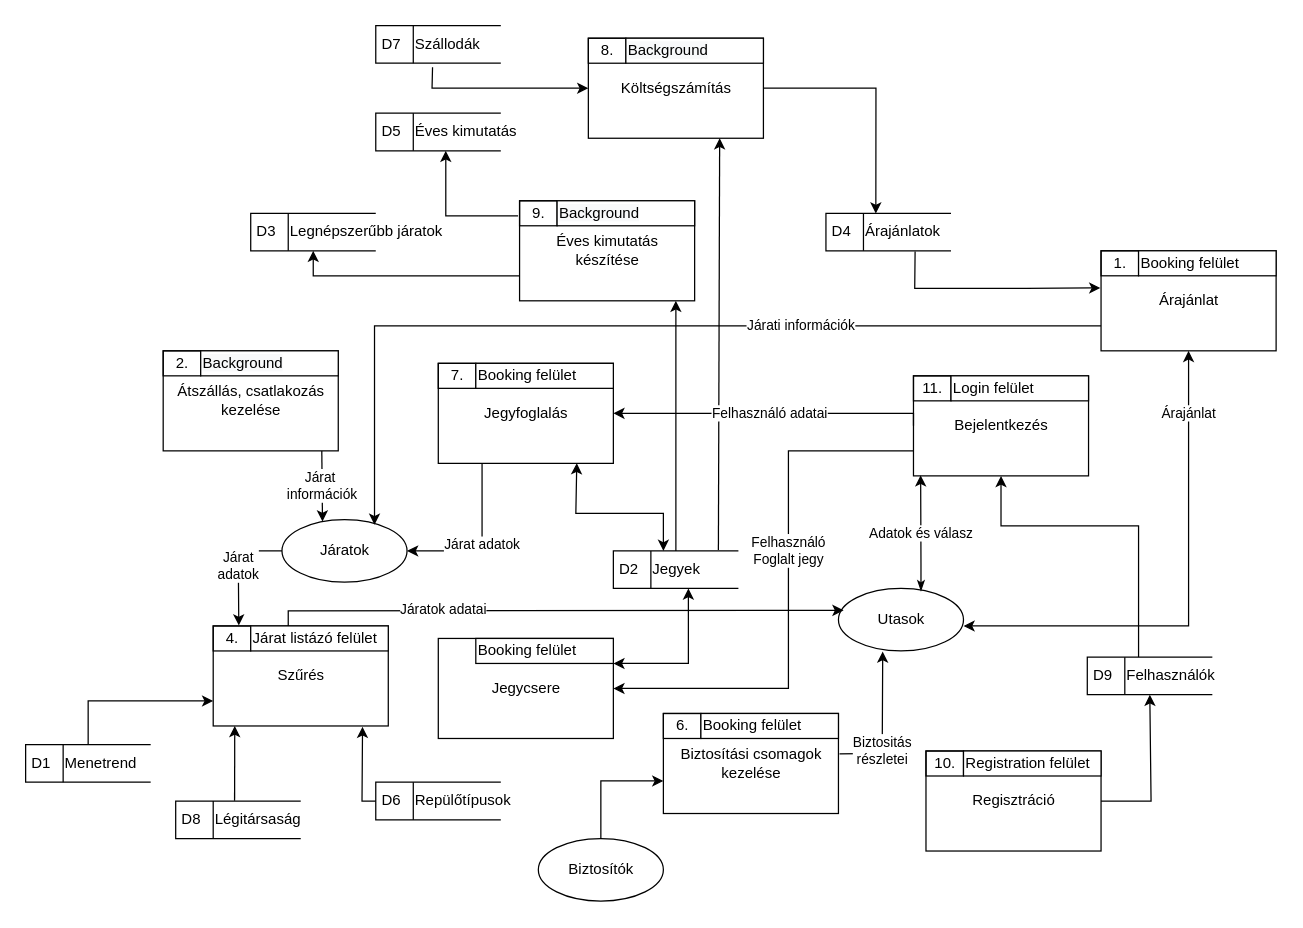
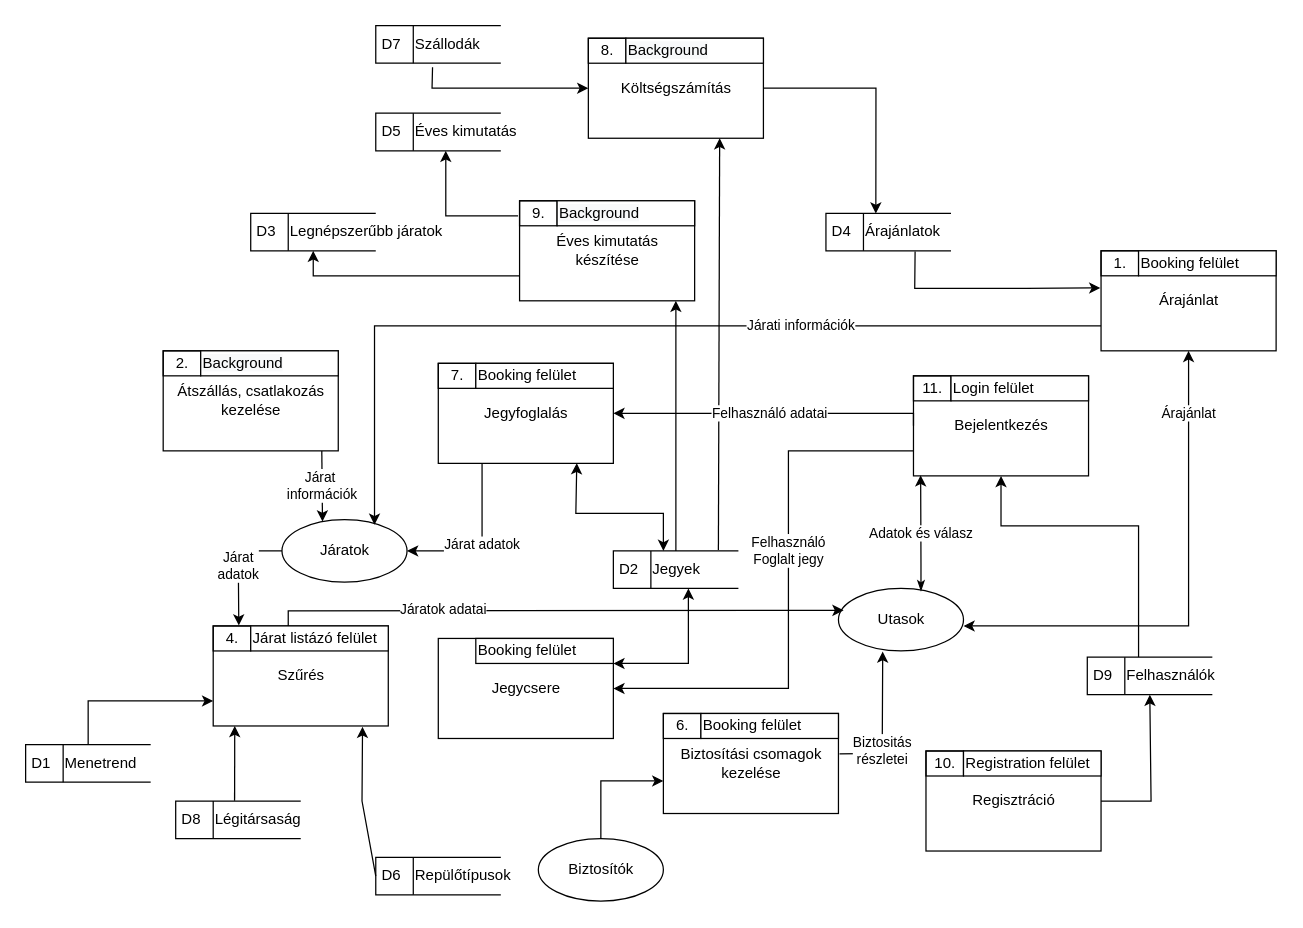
(438, 801) -> (438, 876)
